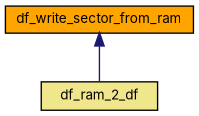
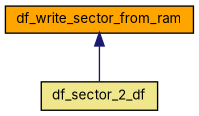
(99, 96) -> (99, 96)
